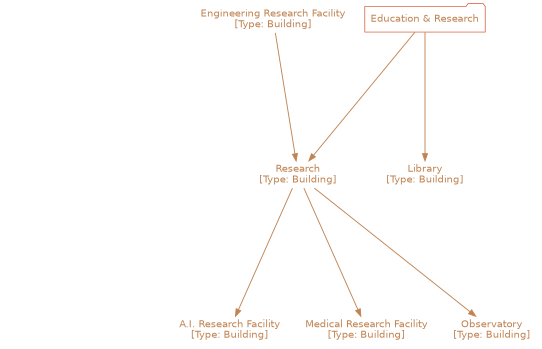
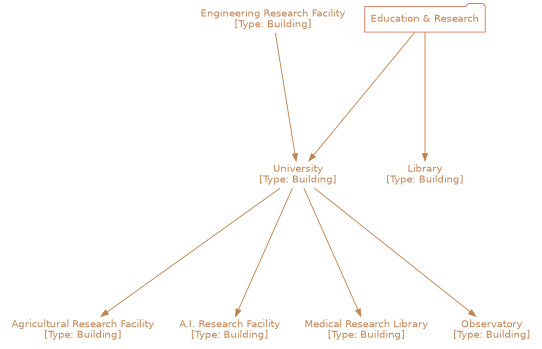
(298, 175) -> (298, 175)
none -> (83, 330)
(367, 330) -> (367, 330)
